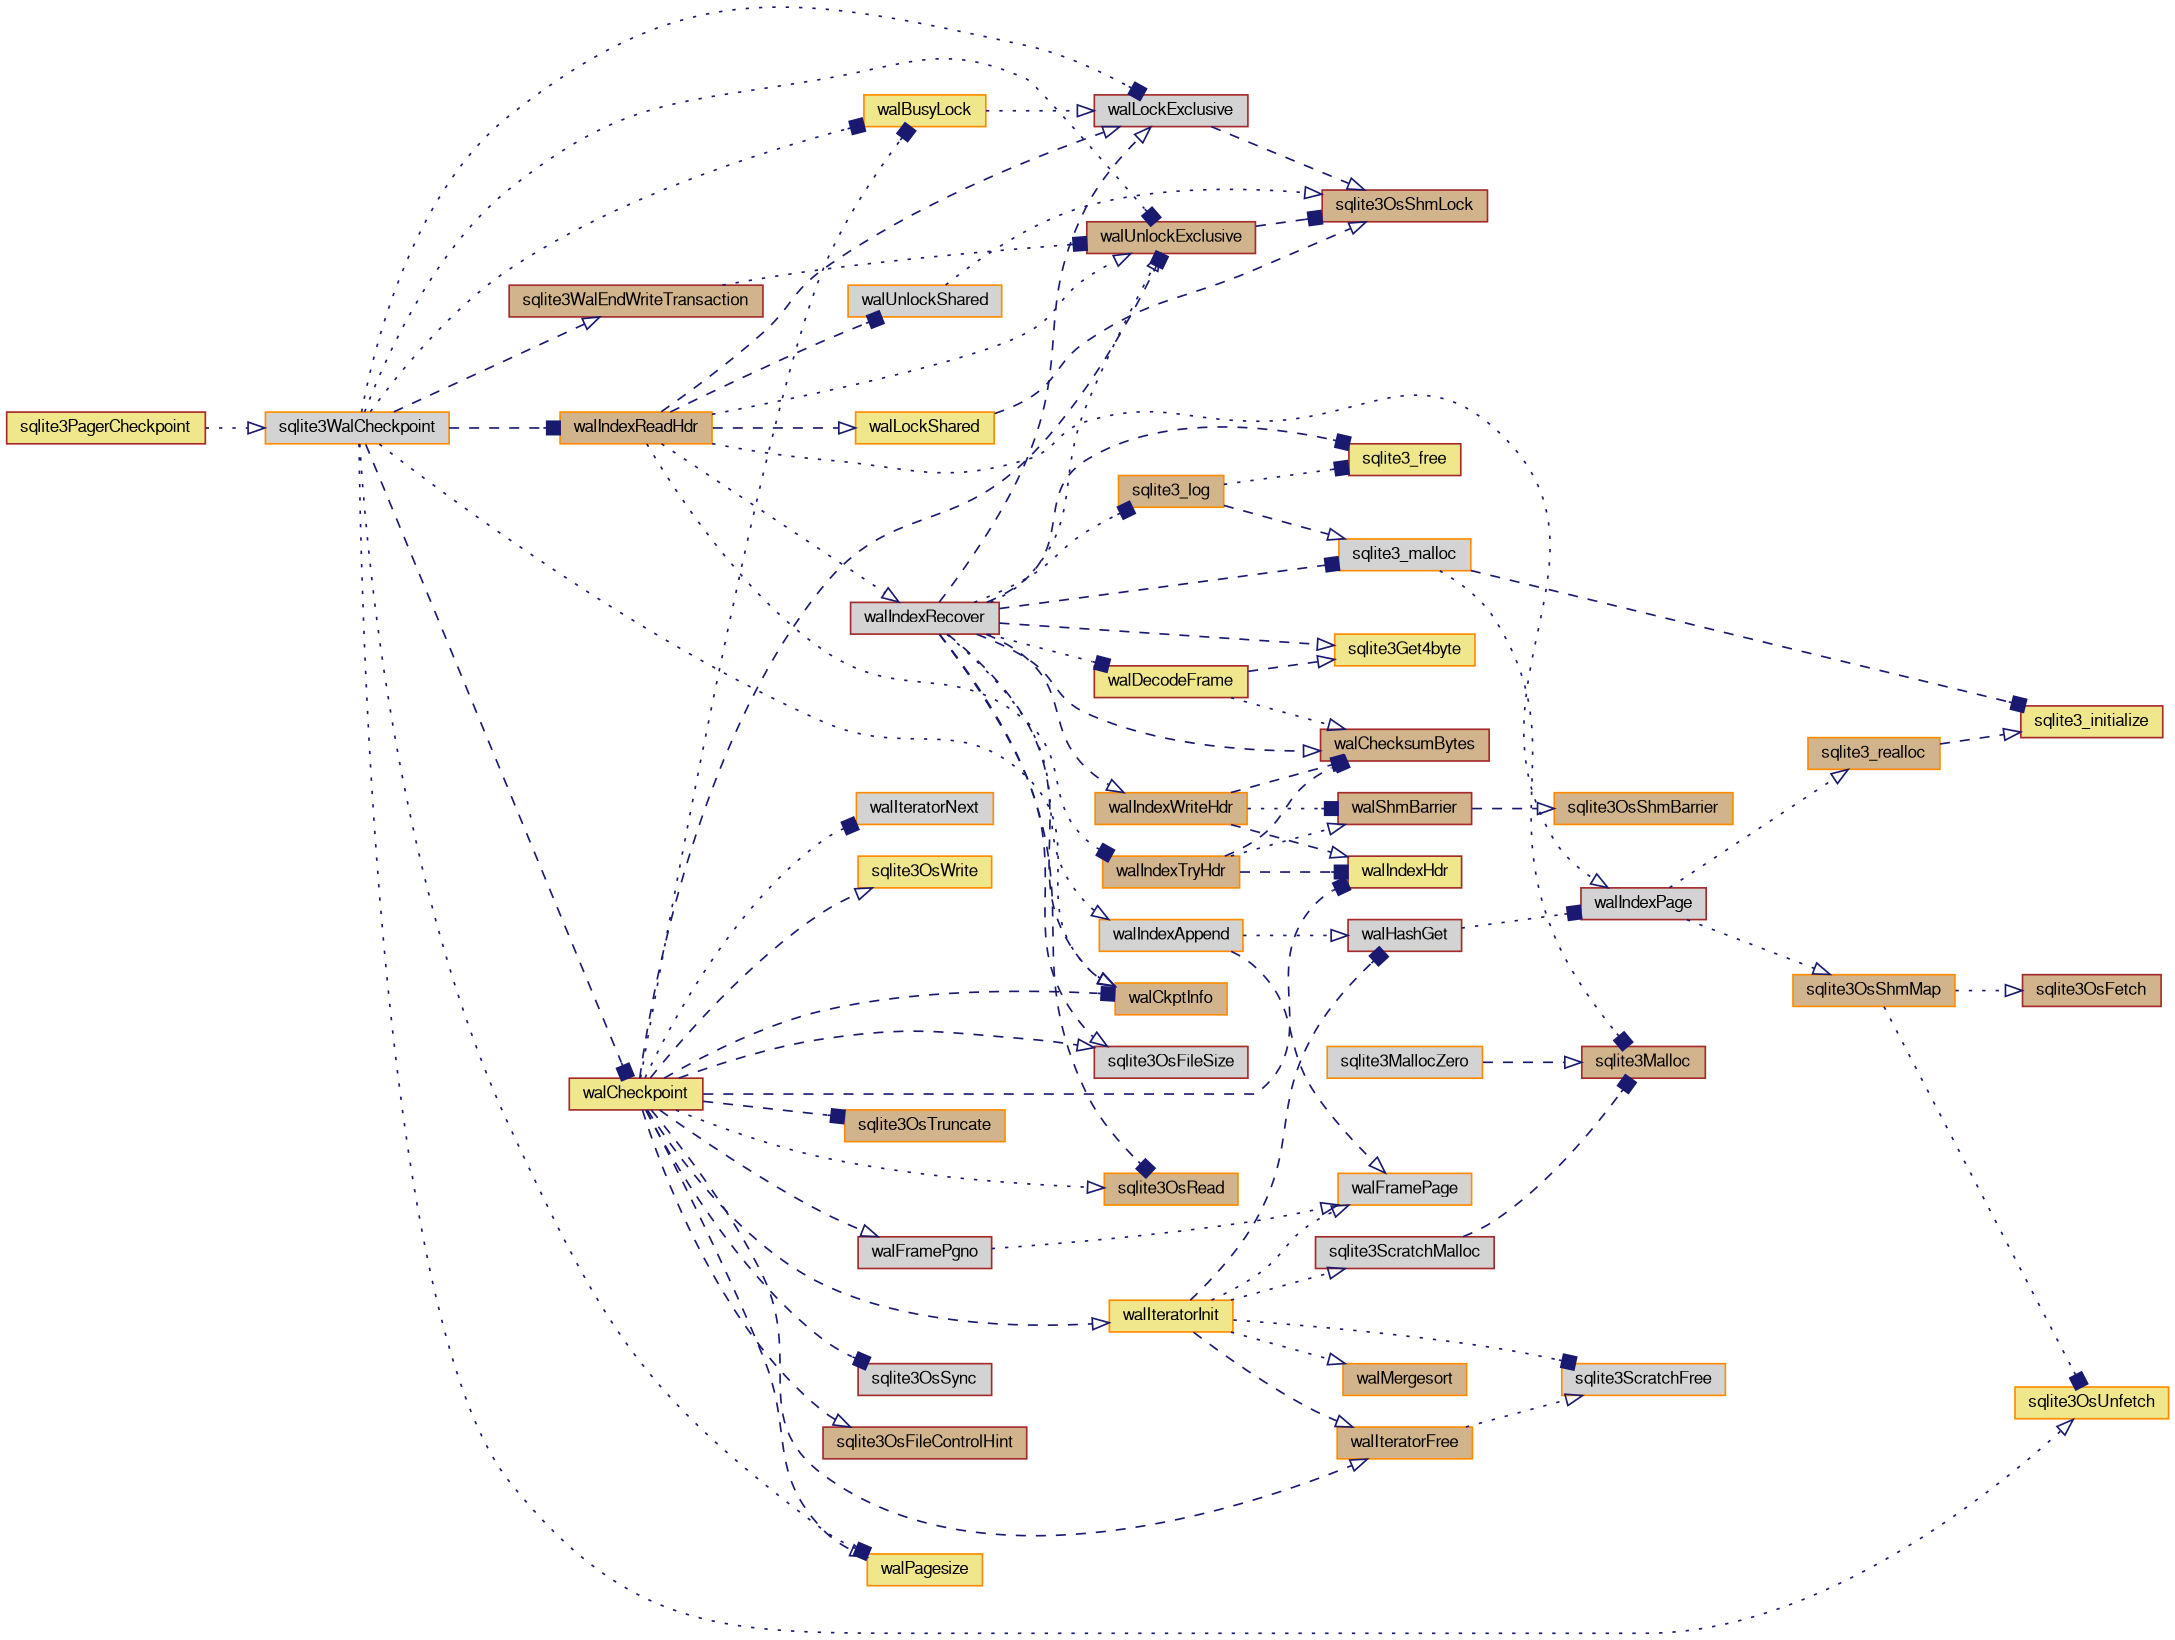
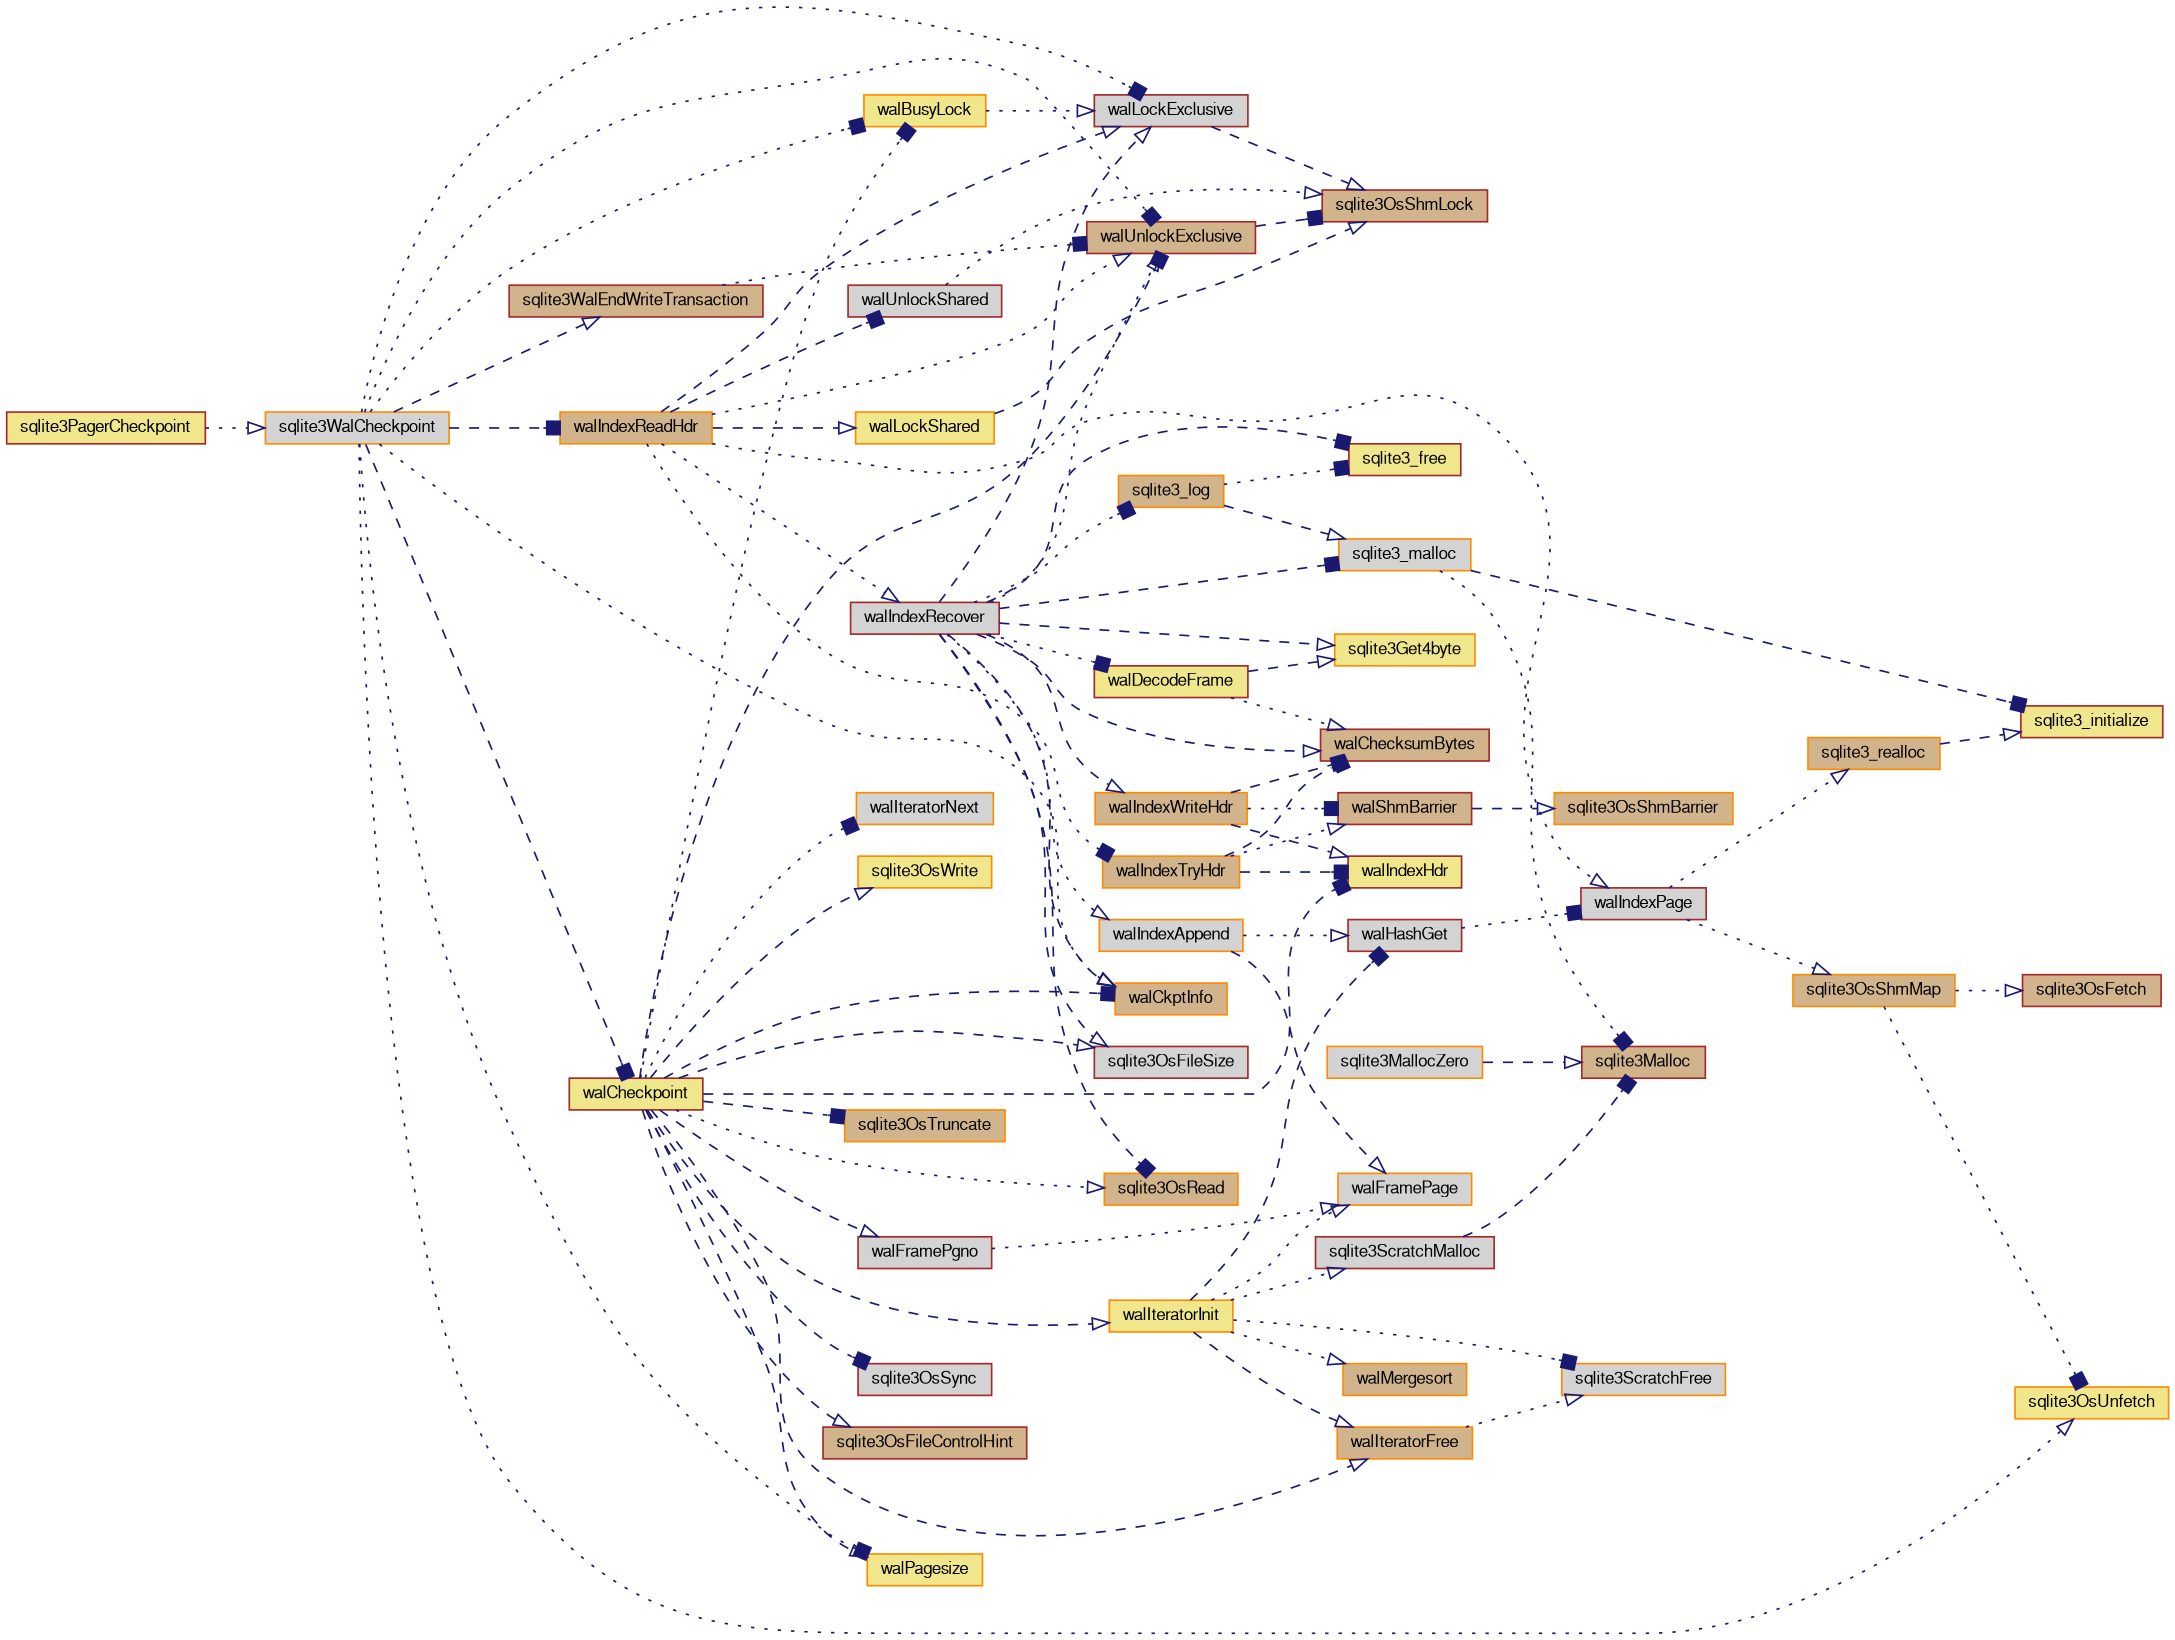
(925, 301) -> (925, 301)
